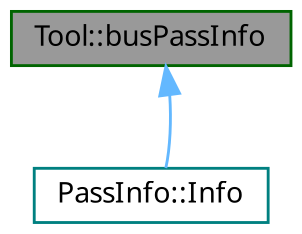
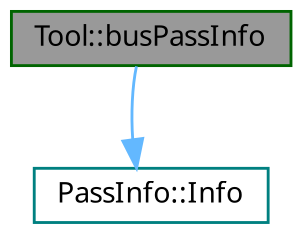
(170, 132) -> (132, 103)
